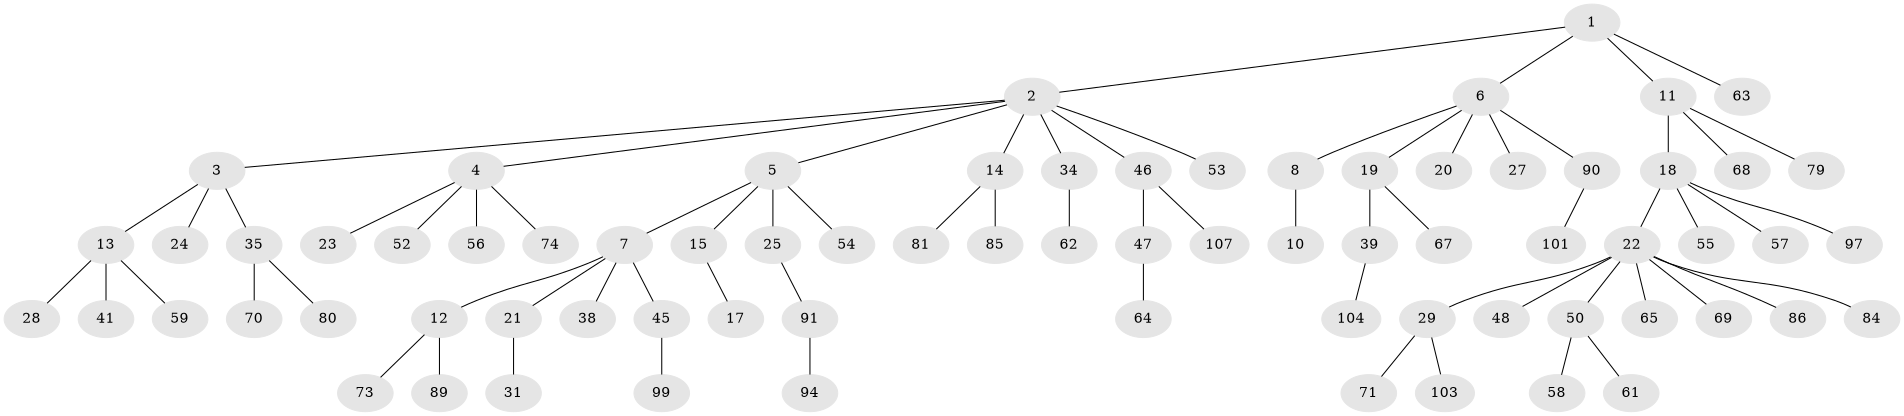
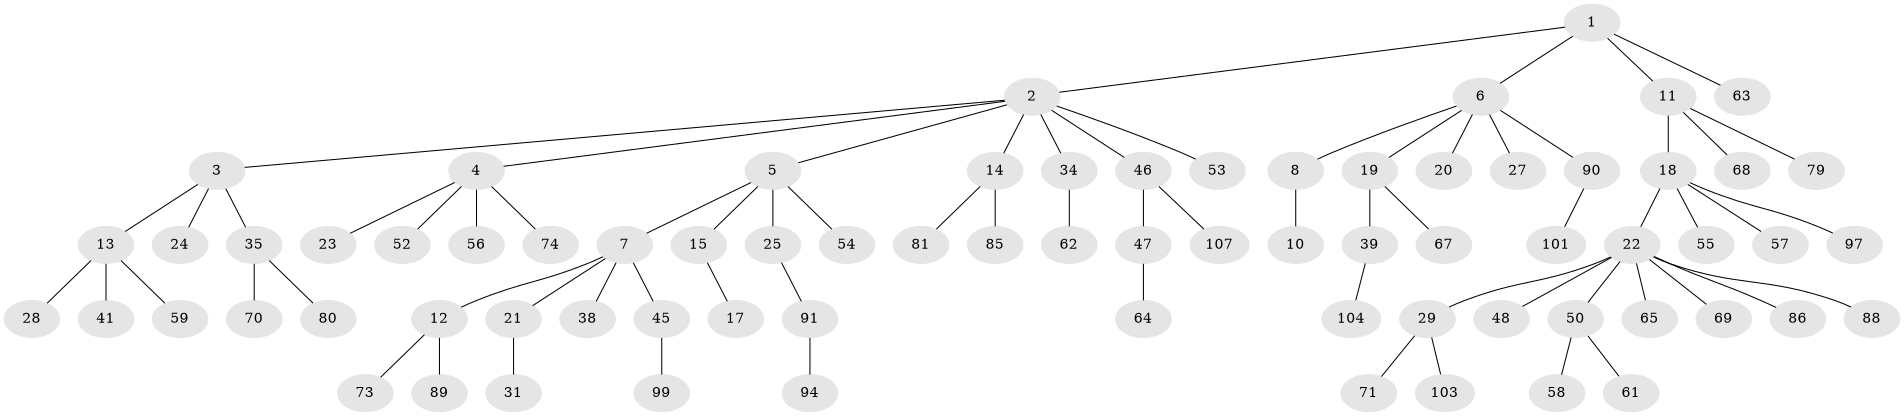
(1872, 319) -> (1872, 319)
